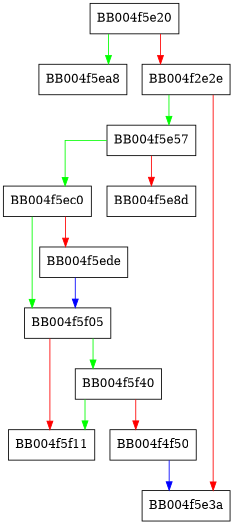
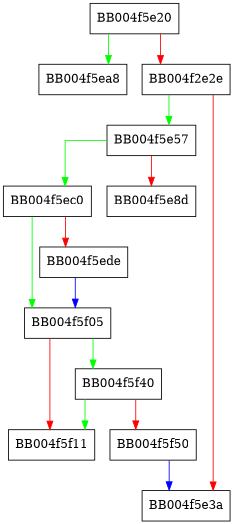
(153, 445) -> (153, 445)
